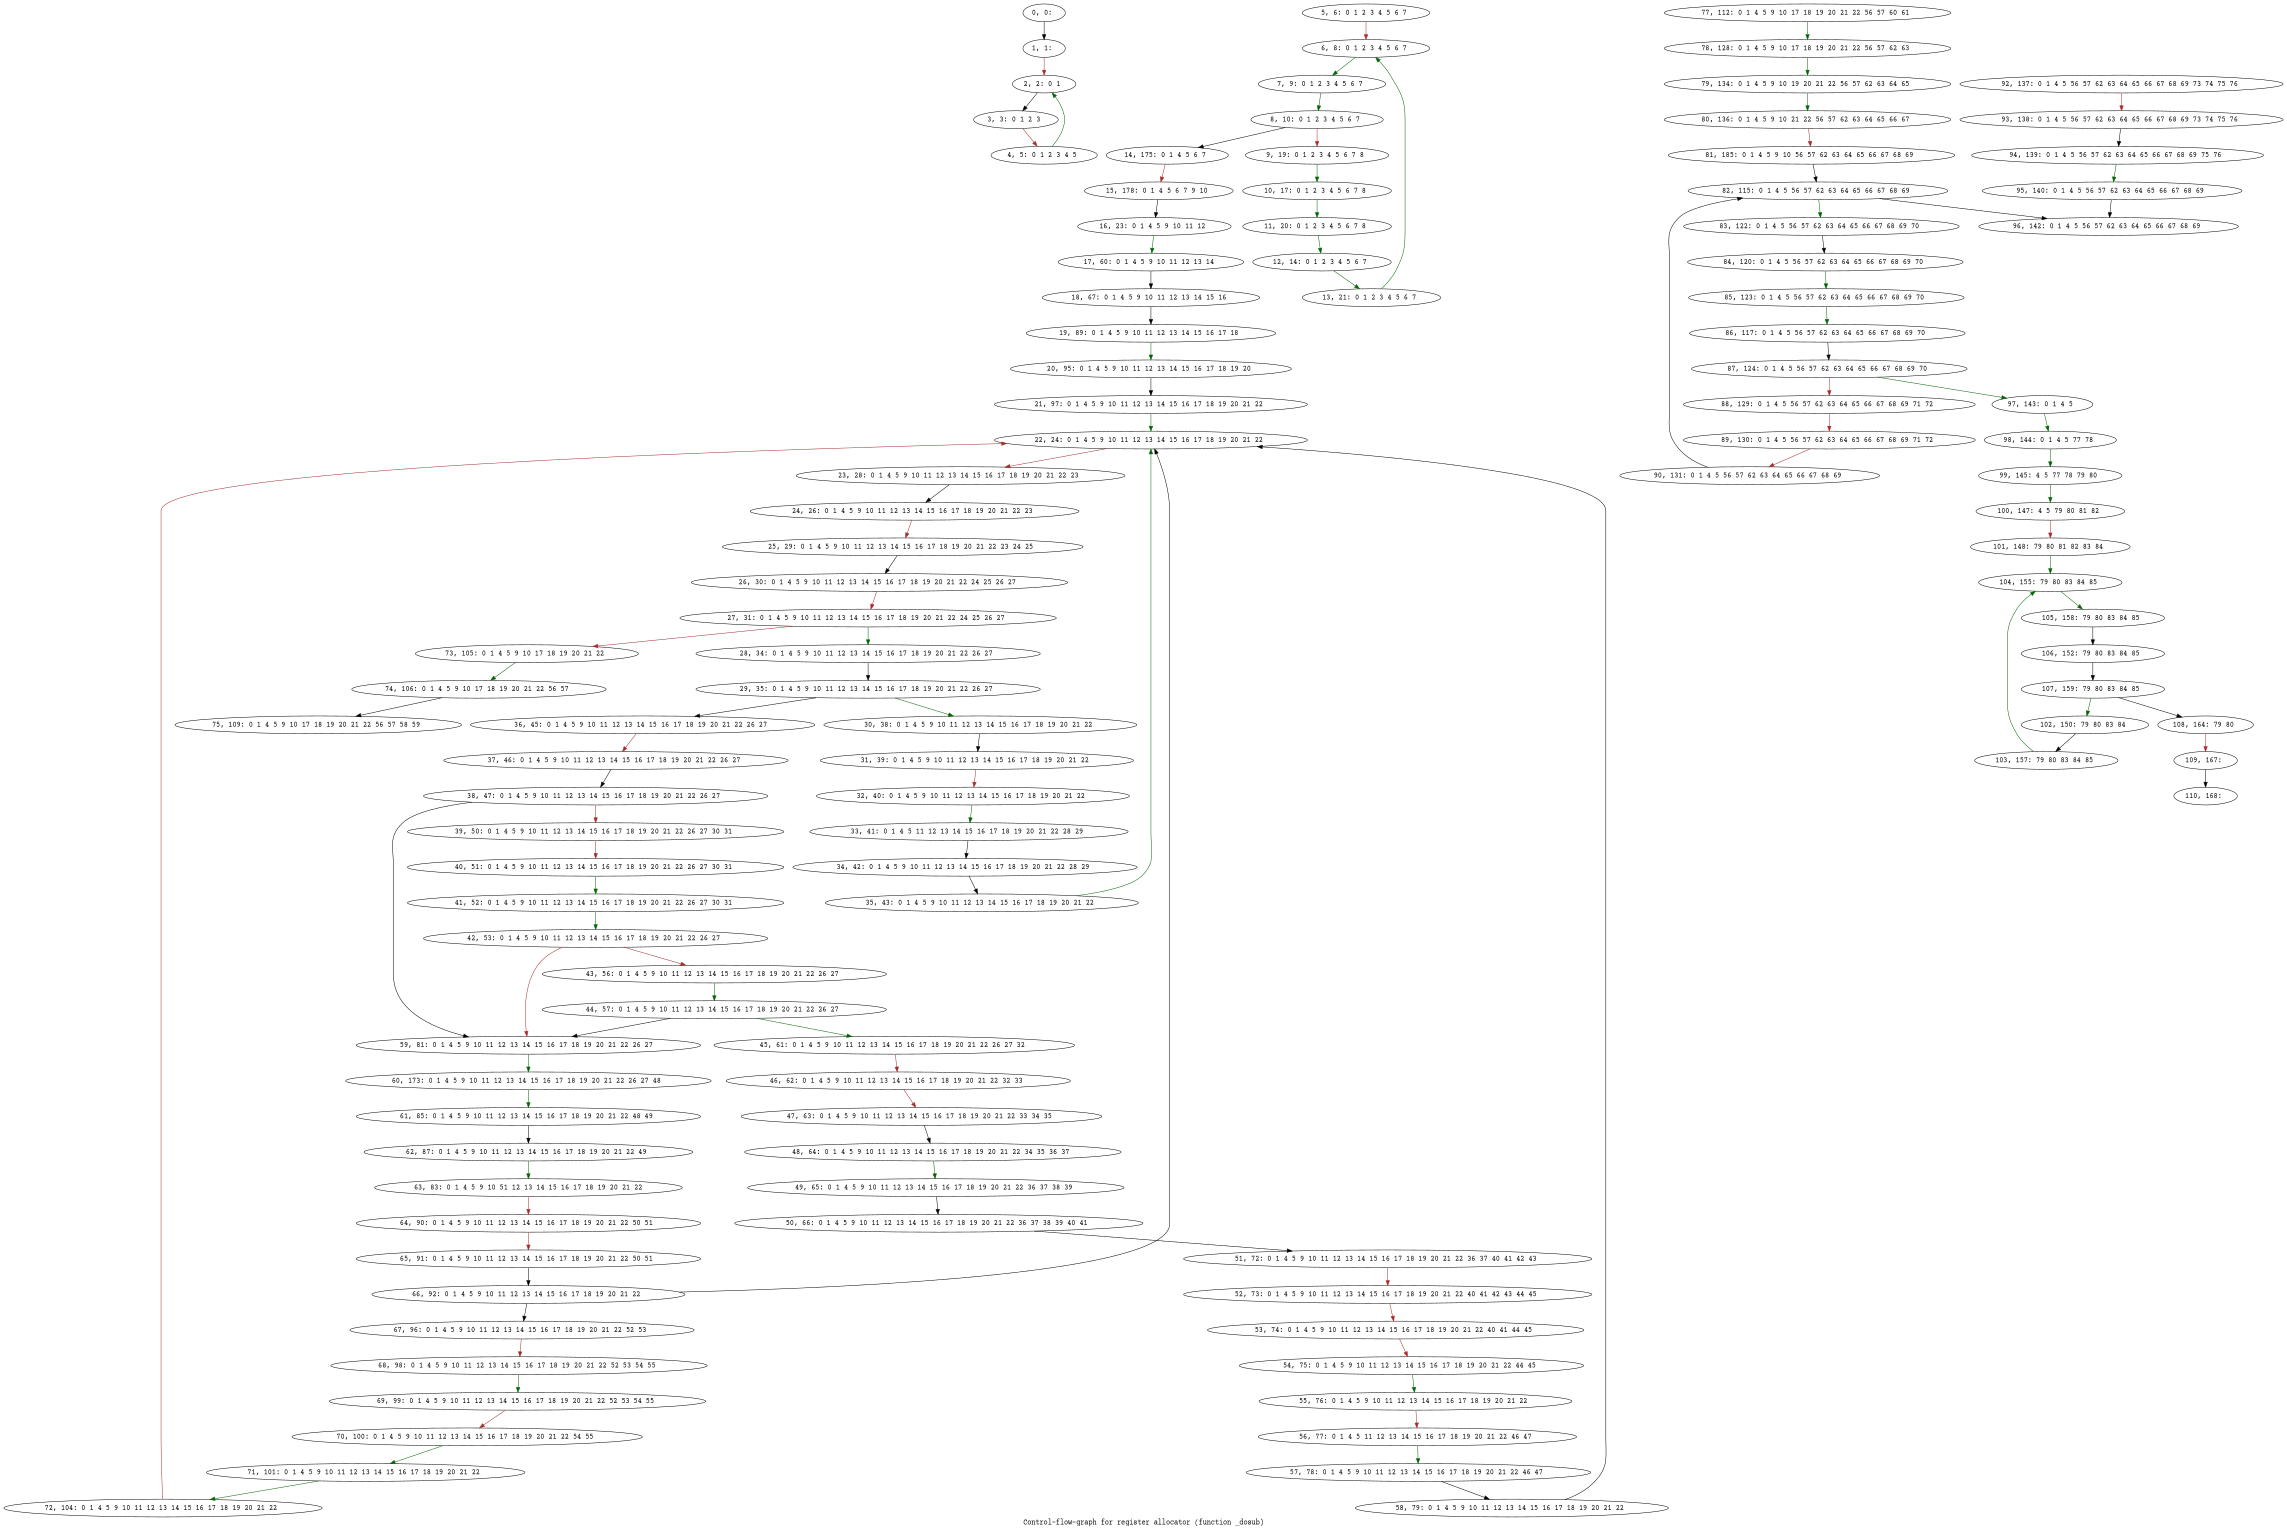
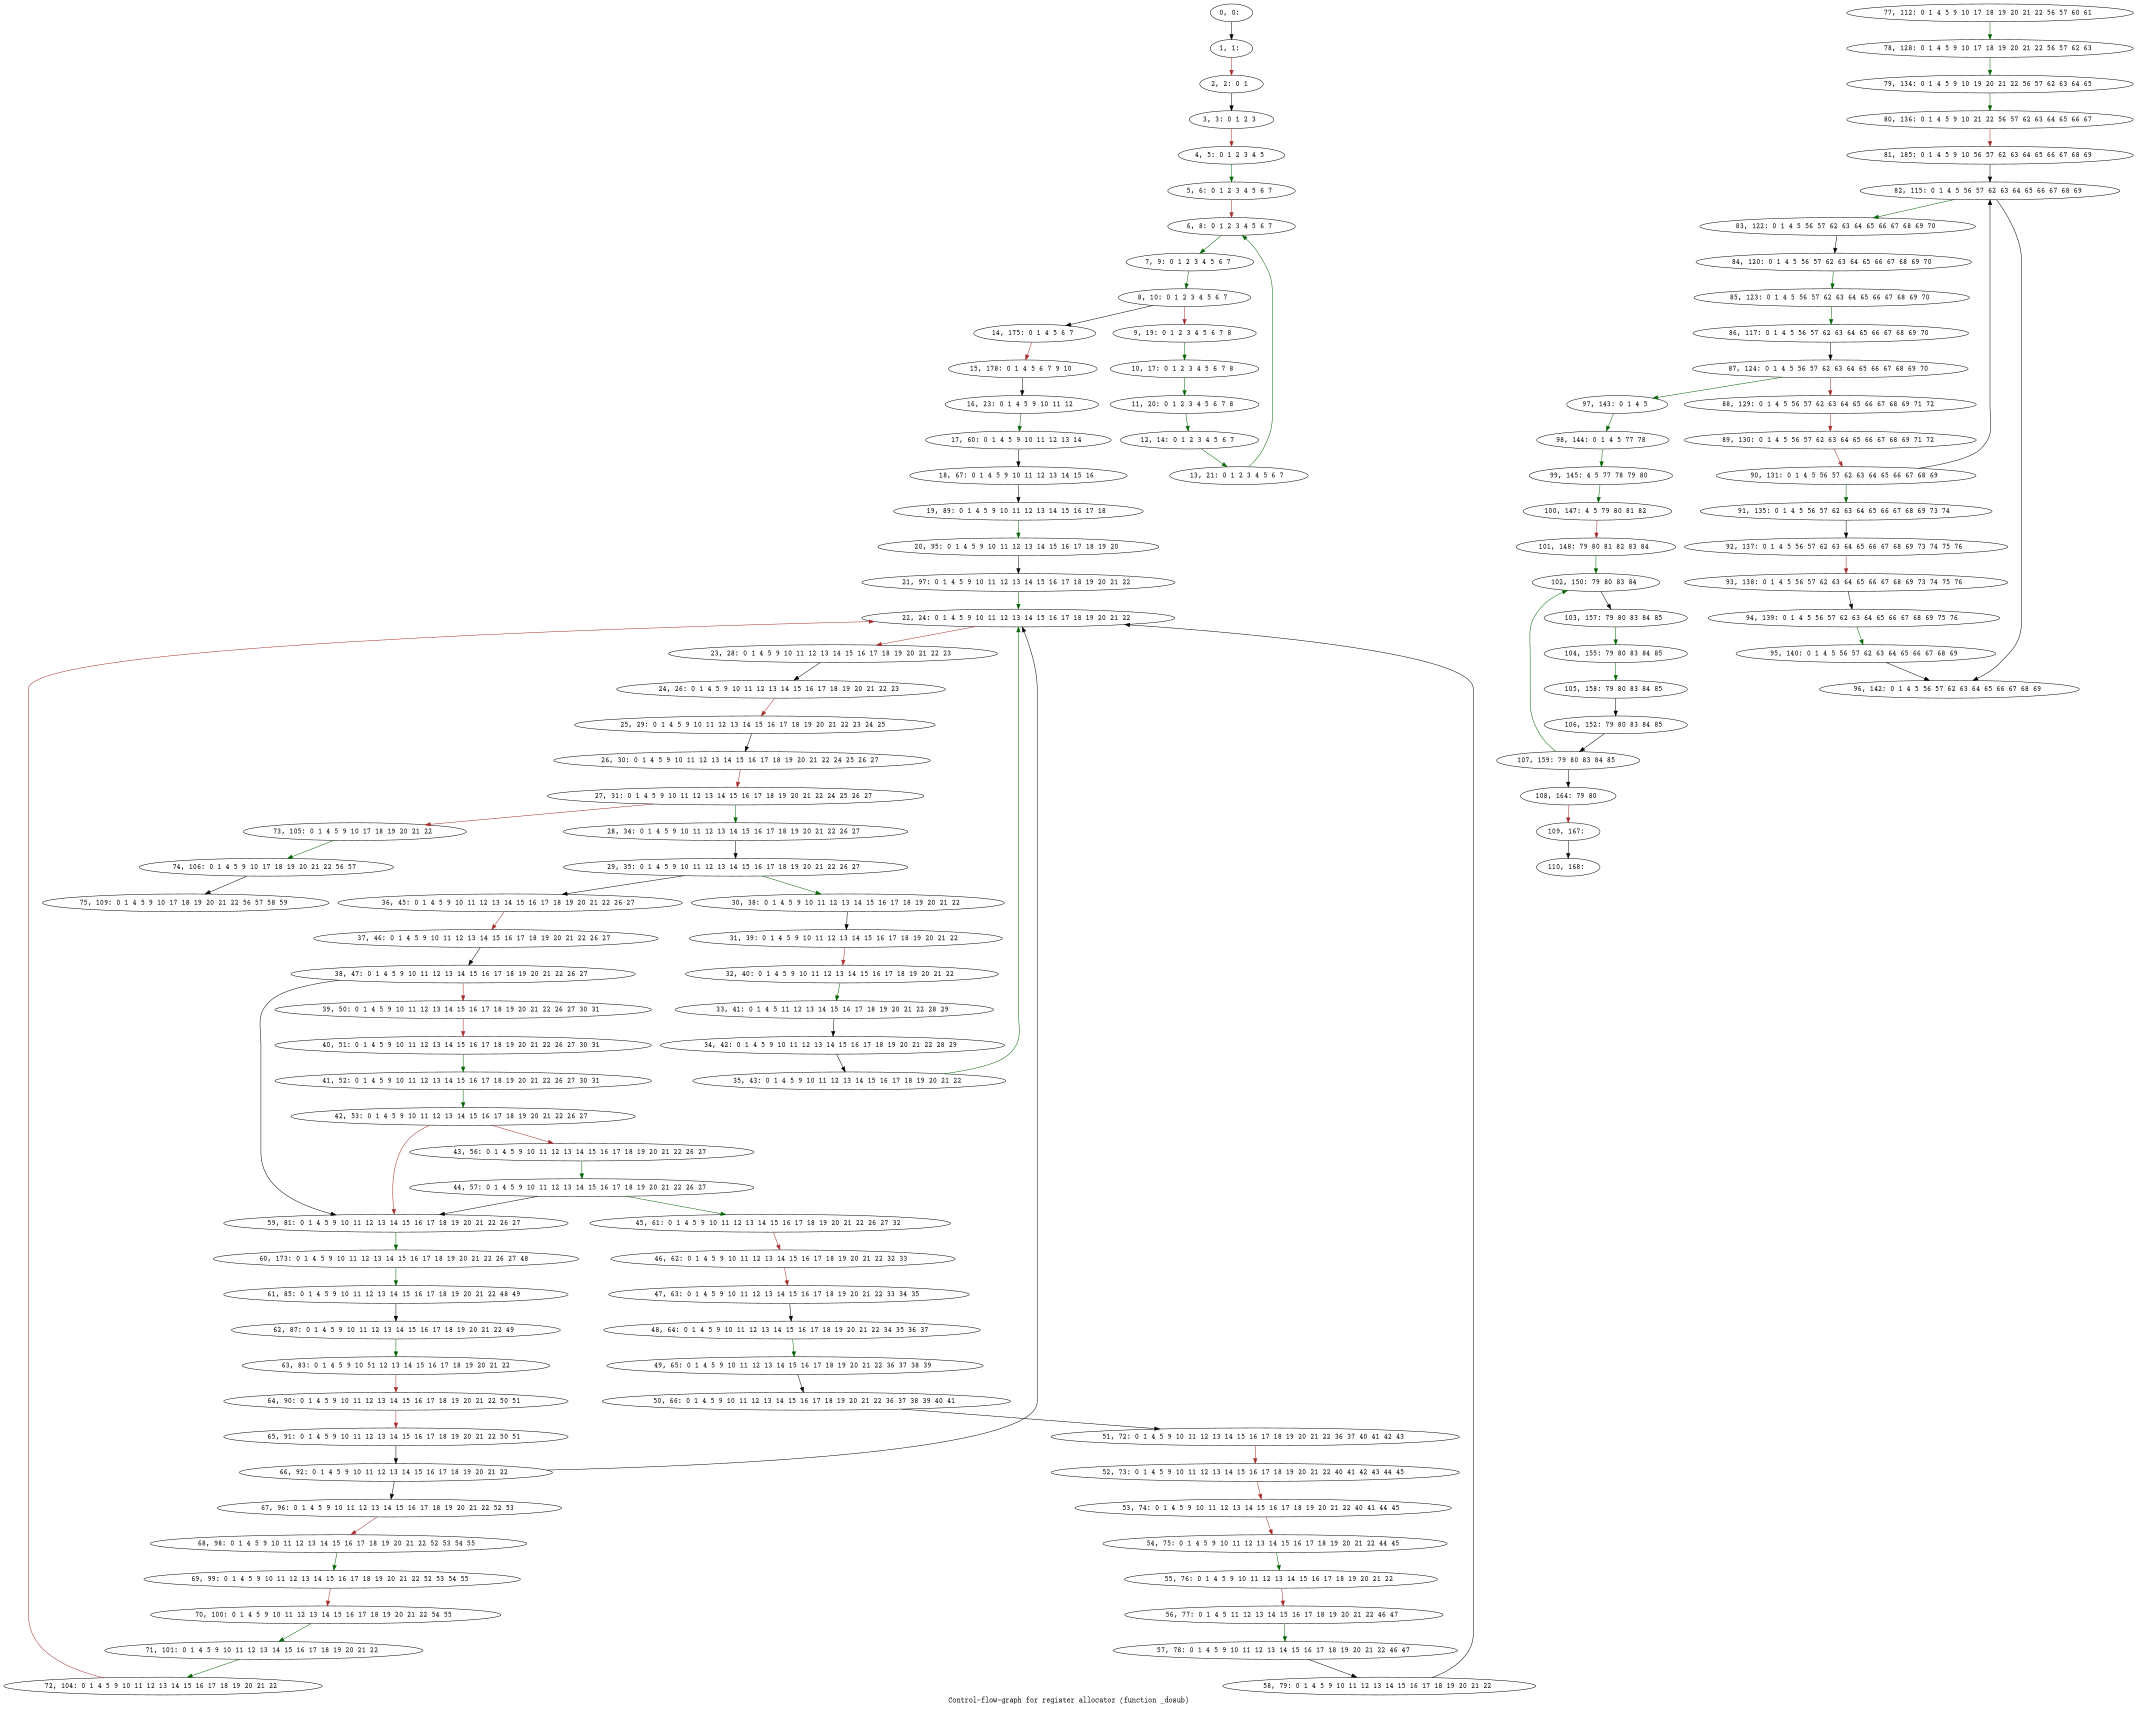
(1065, 122) -> (1232, 171)
none -> (1846, 511)
(2050, 562) -> (1596, 562)
